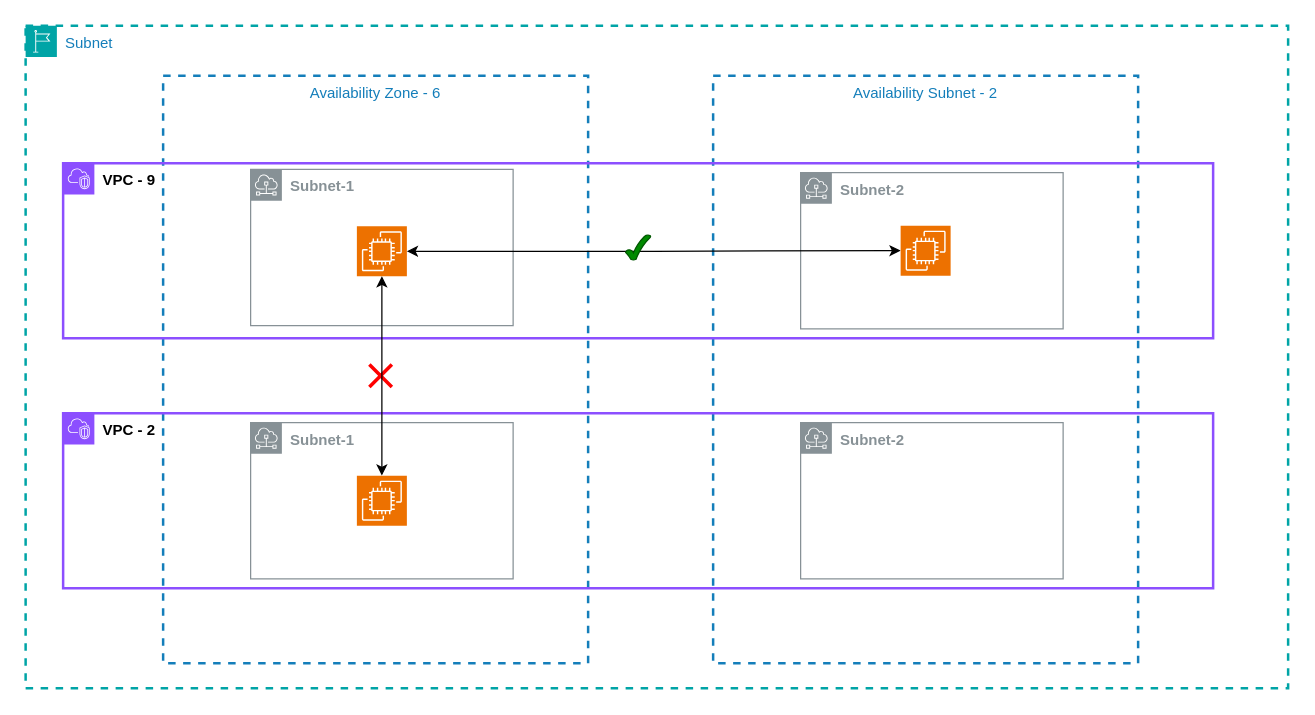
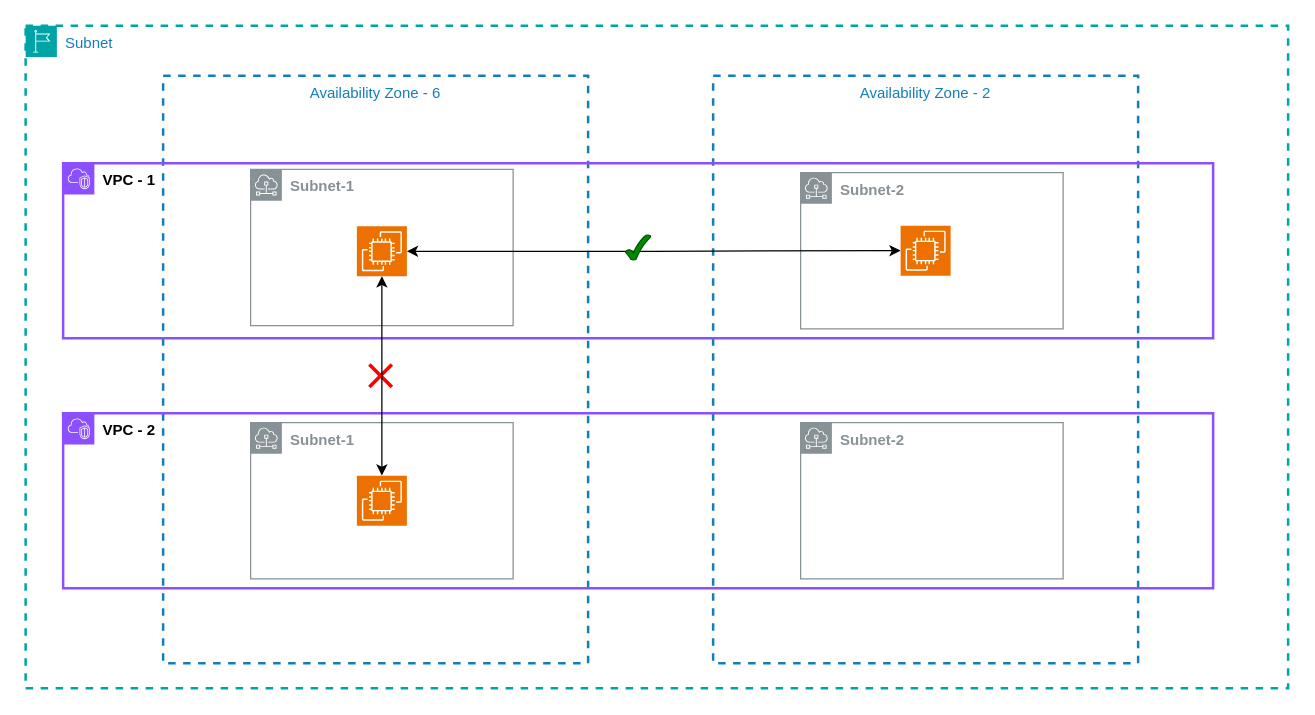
(926, 93) -> (926, 93)
(129, 181) -> (129, 181)
